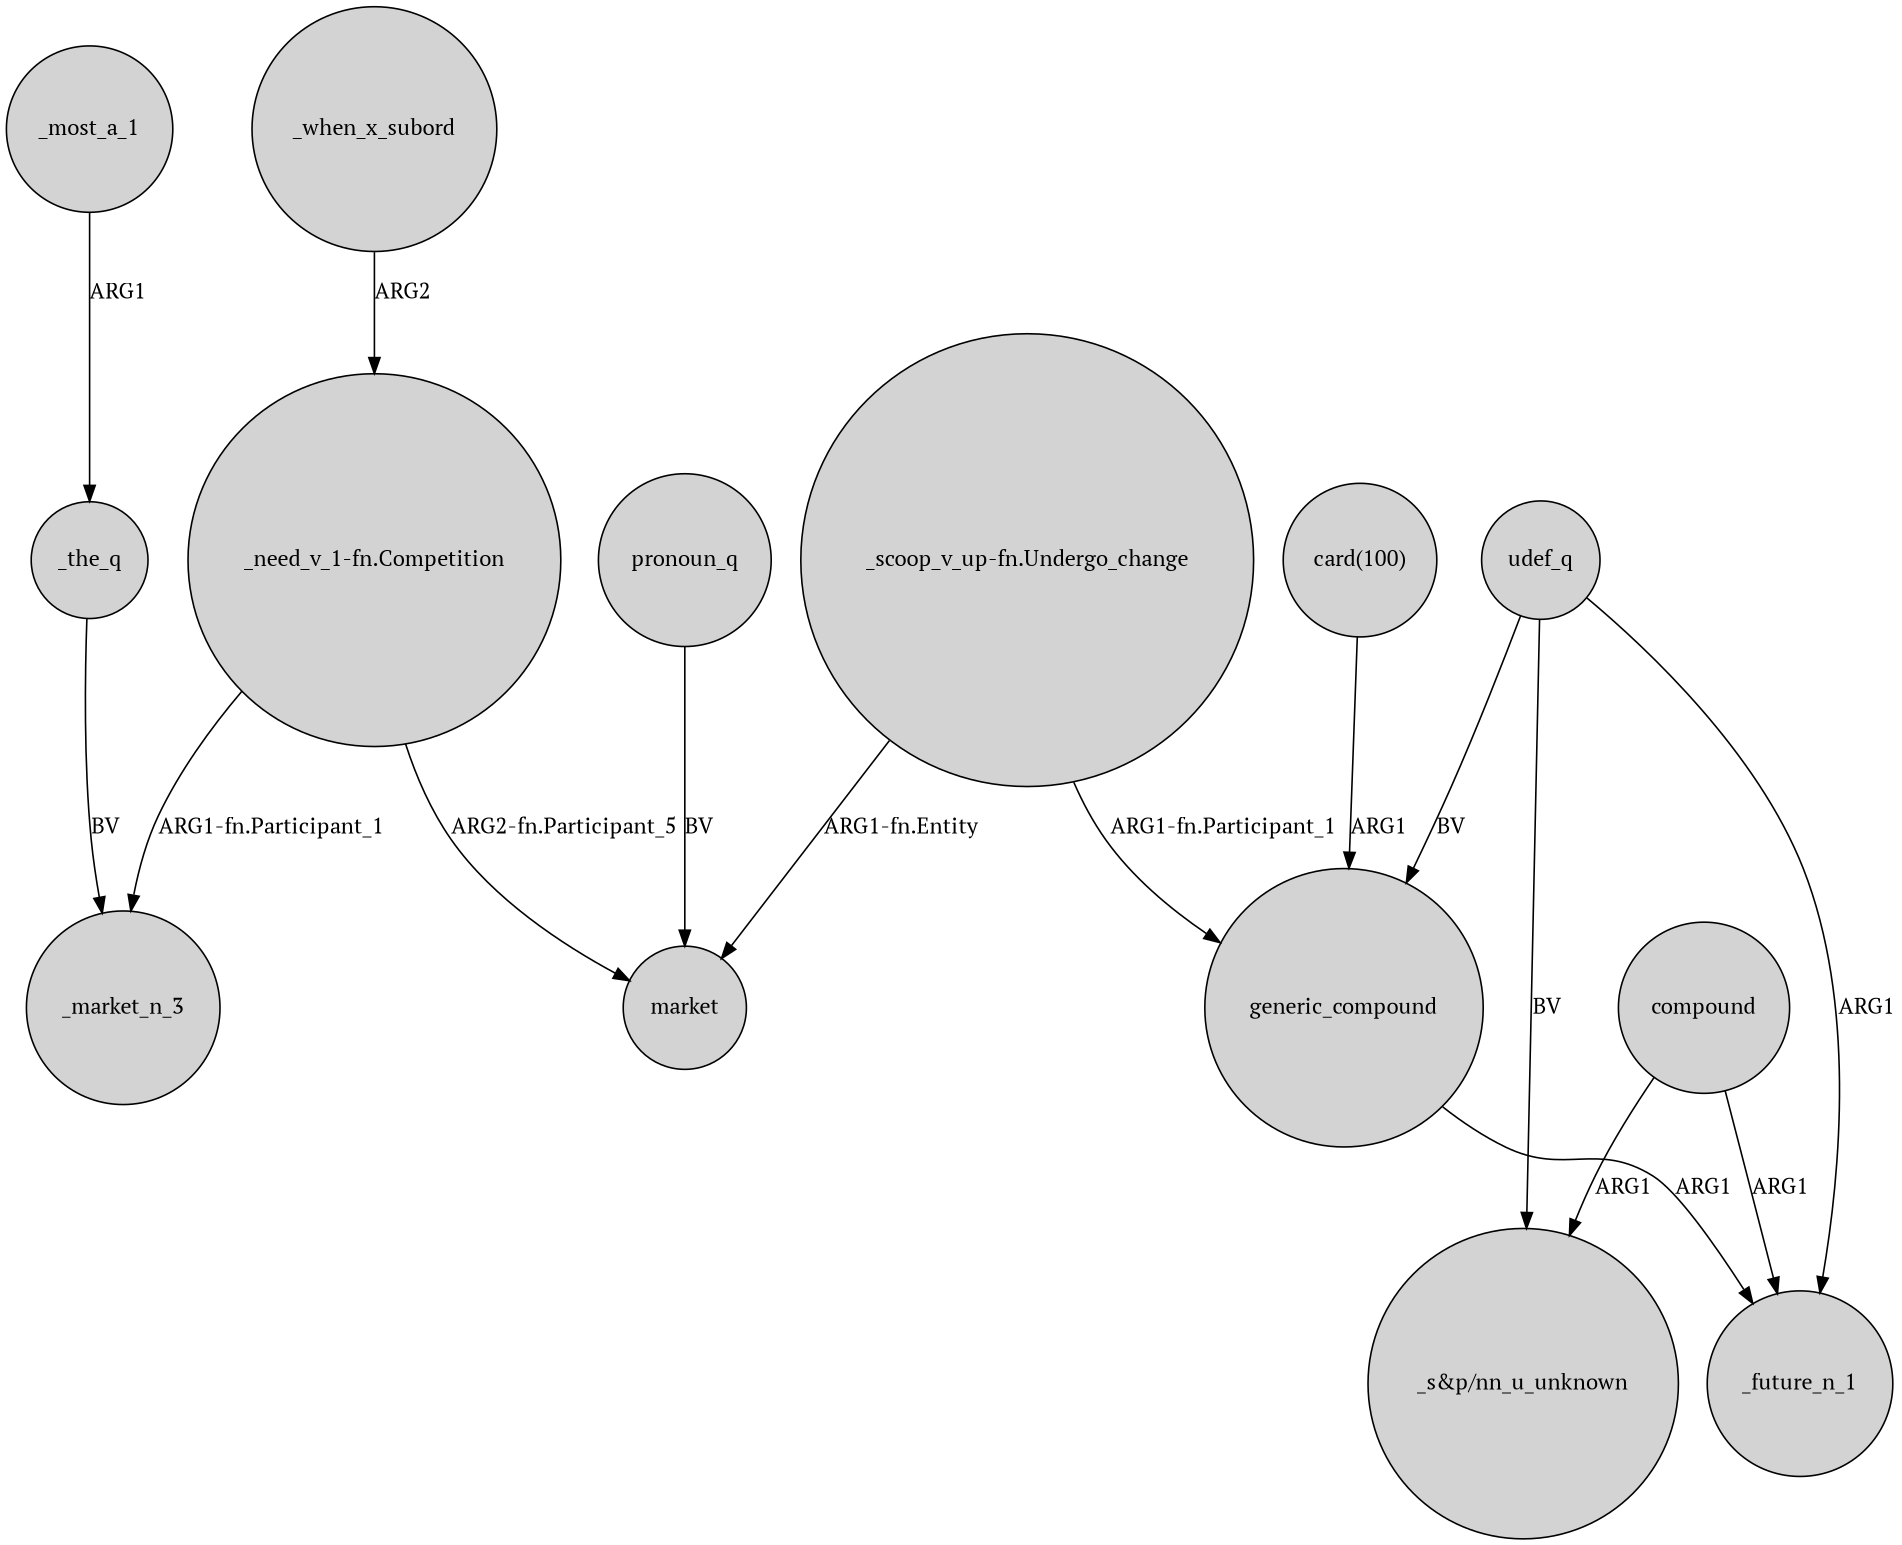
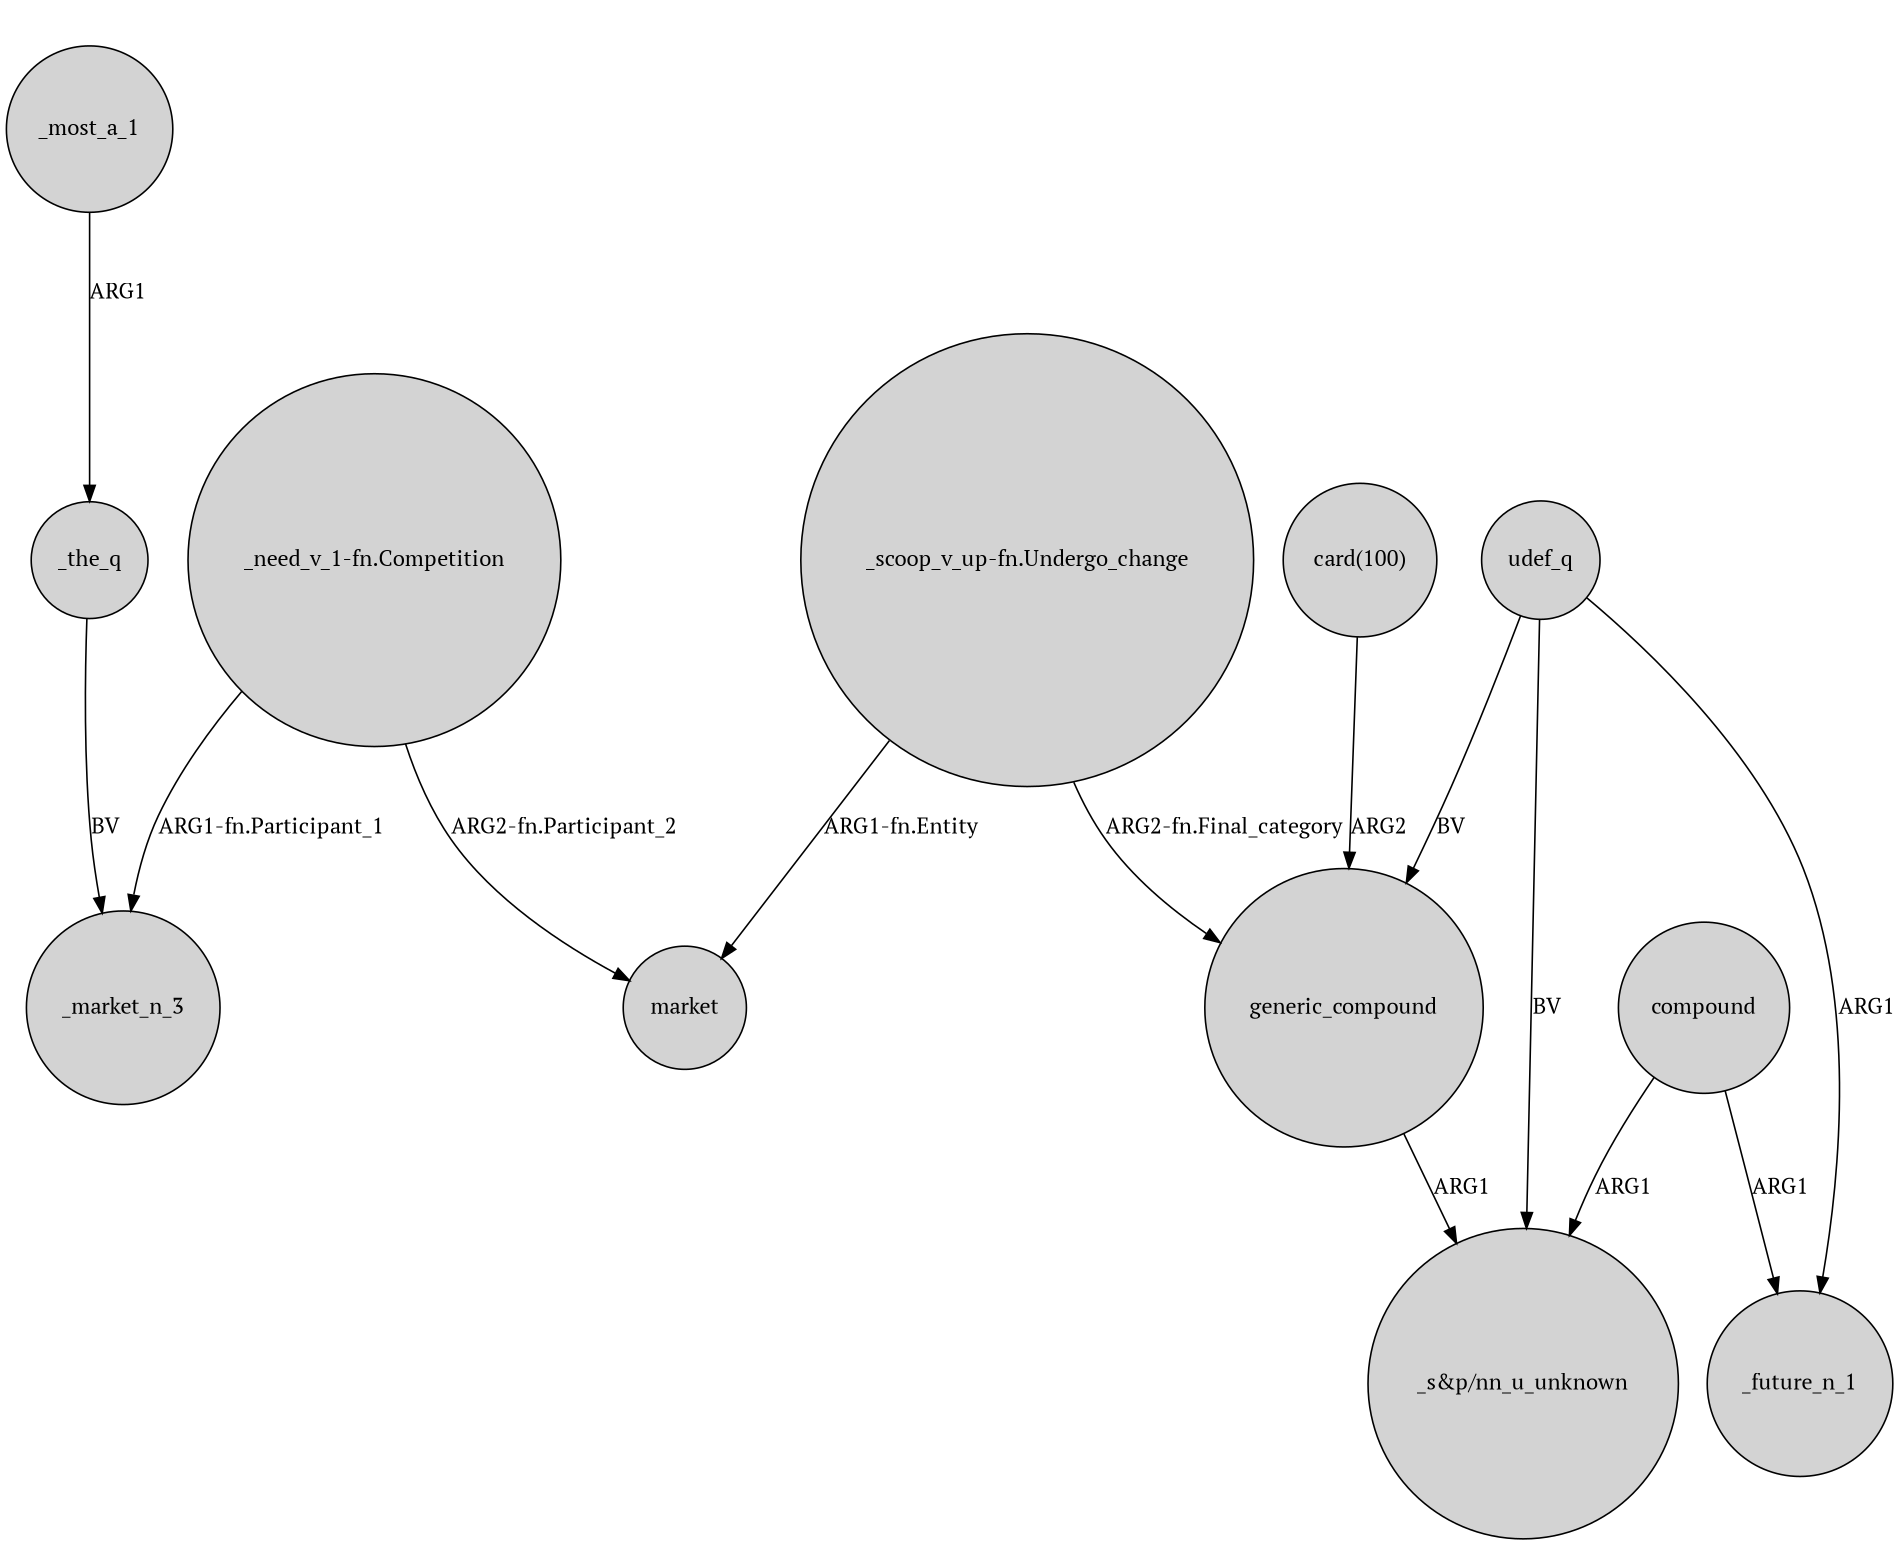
(374, 129) -> none
(685, 560) -> none
(565, 828) -> (565, 828)
(1224, 828) -> (1224, 828)
(1379, 828) -> (1379, 828)
(1616, 1161) -> (1427, 1181)
